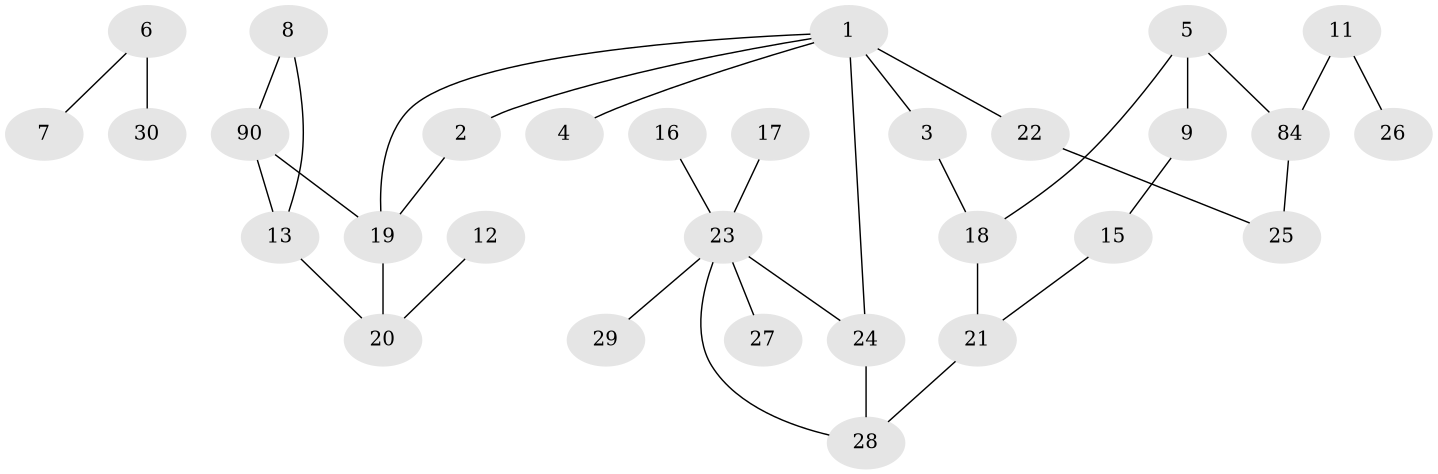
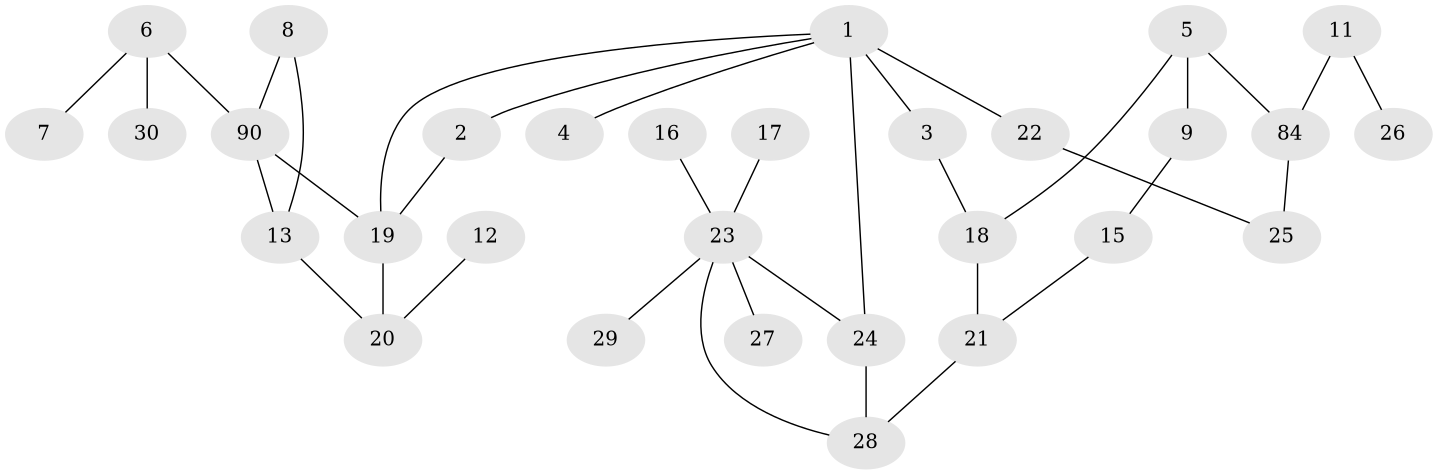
none -> (198, 83)
